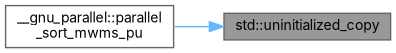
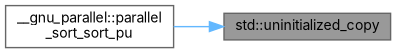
(90, 27) -> (90, 27)
